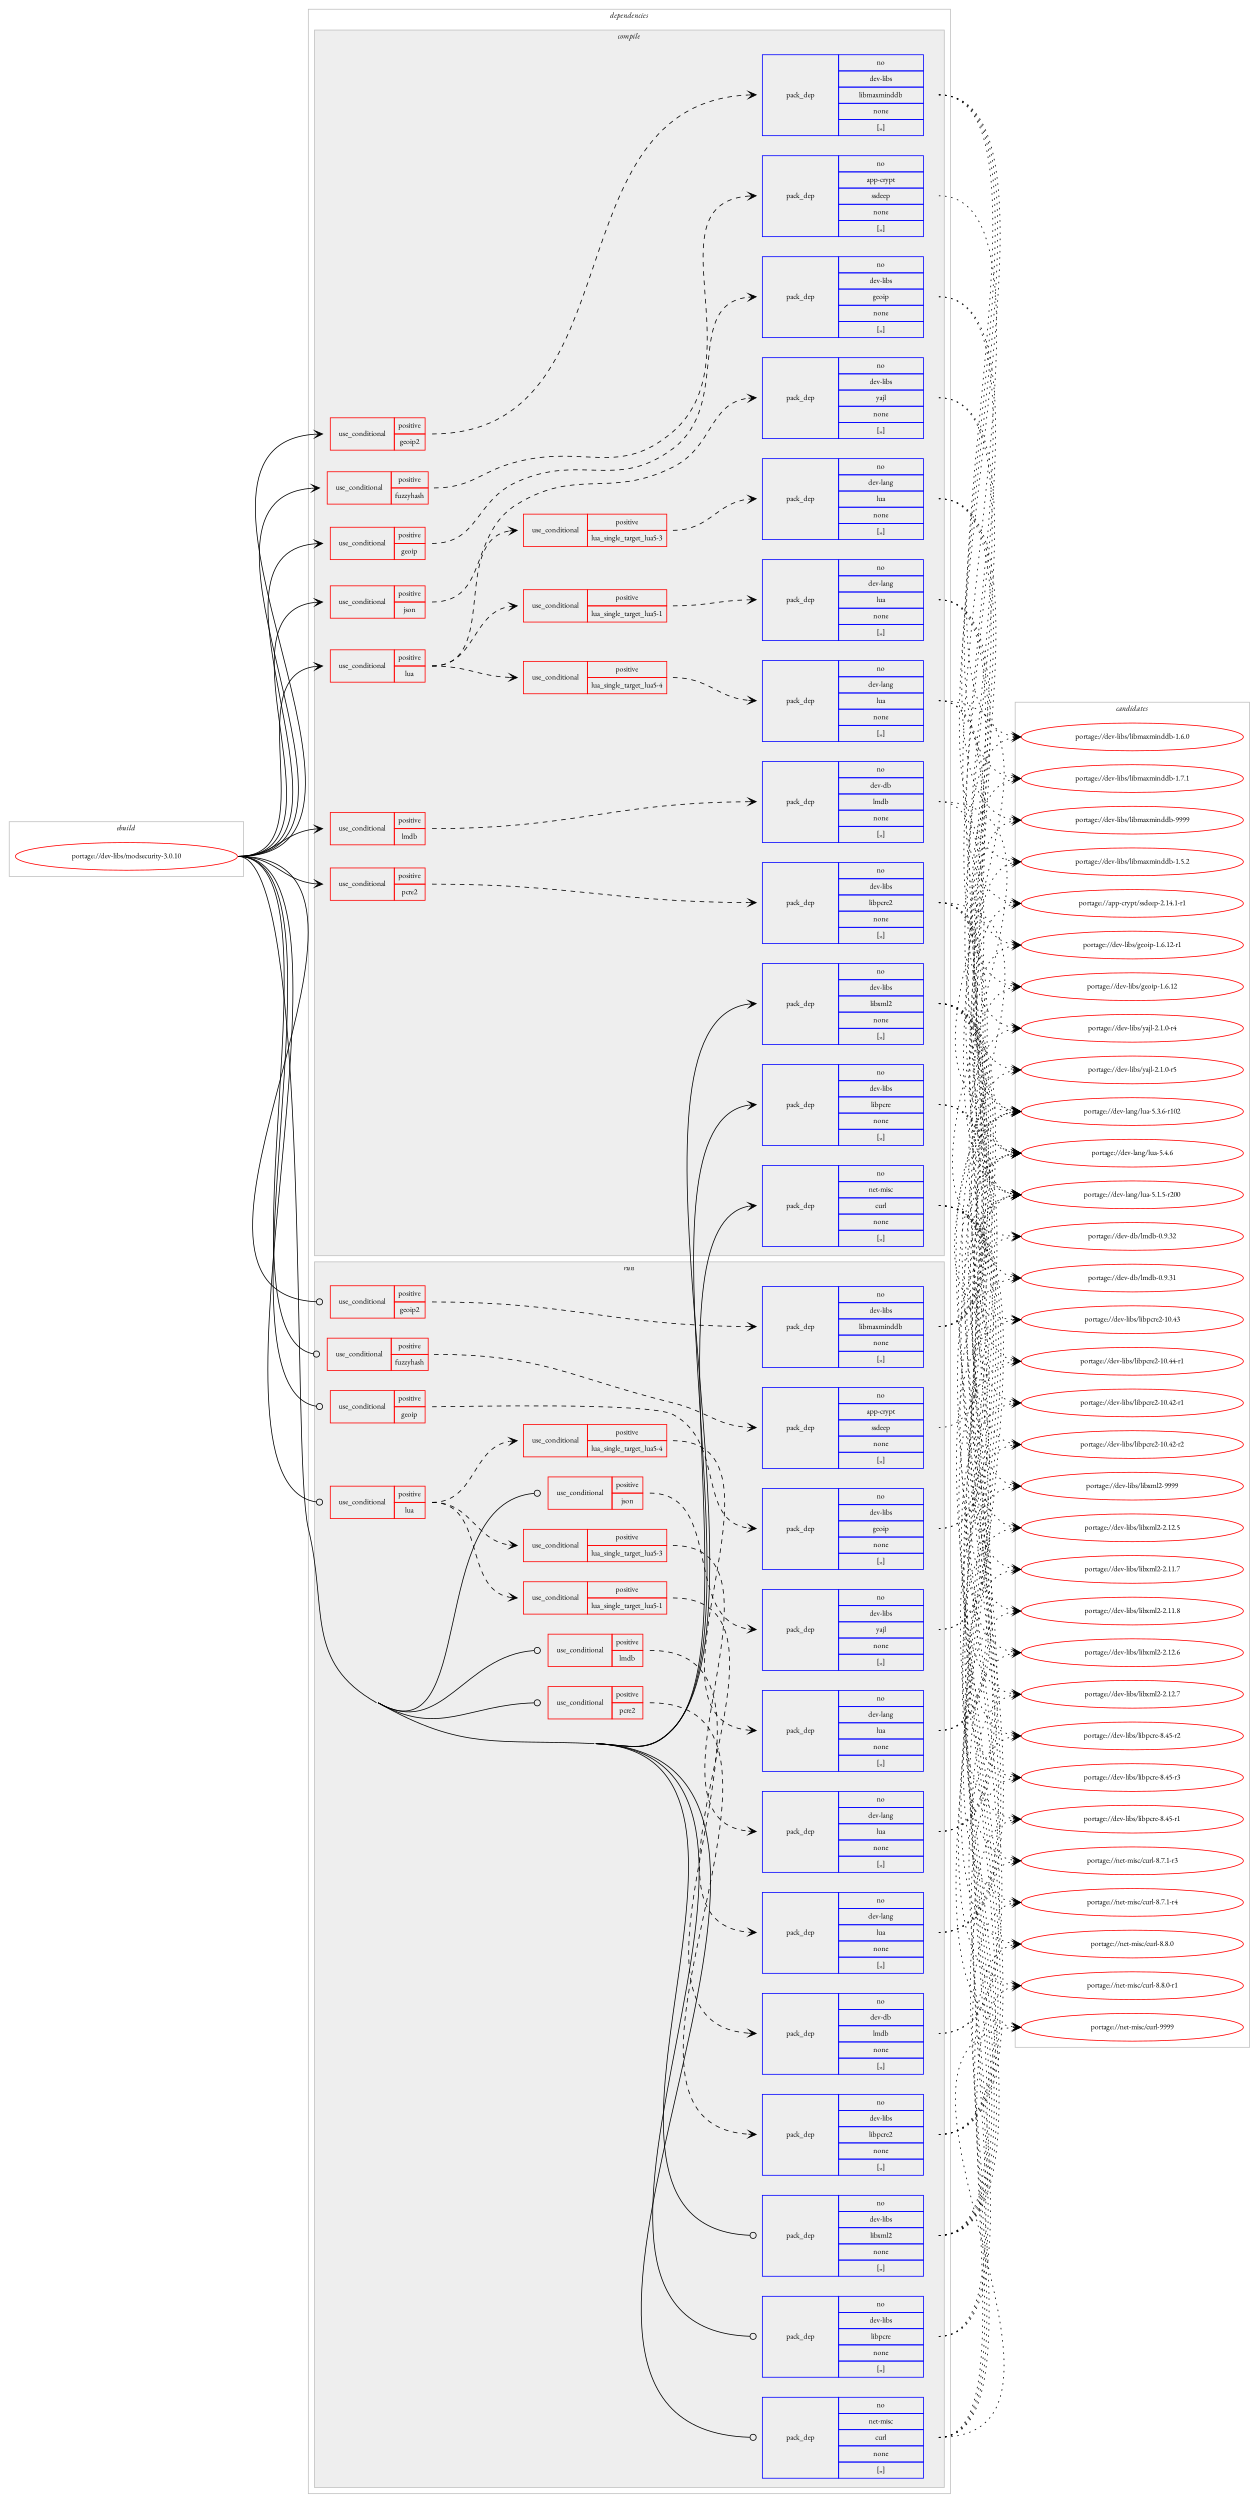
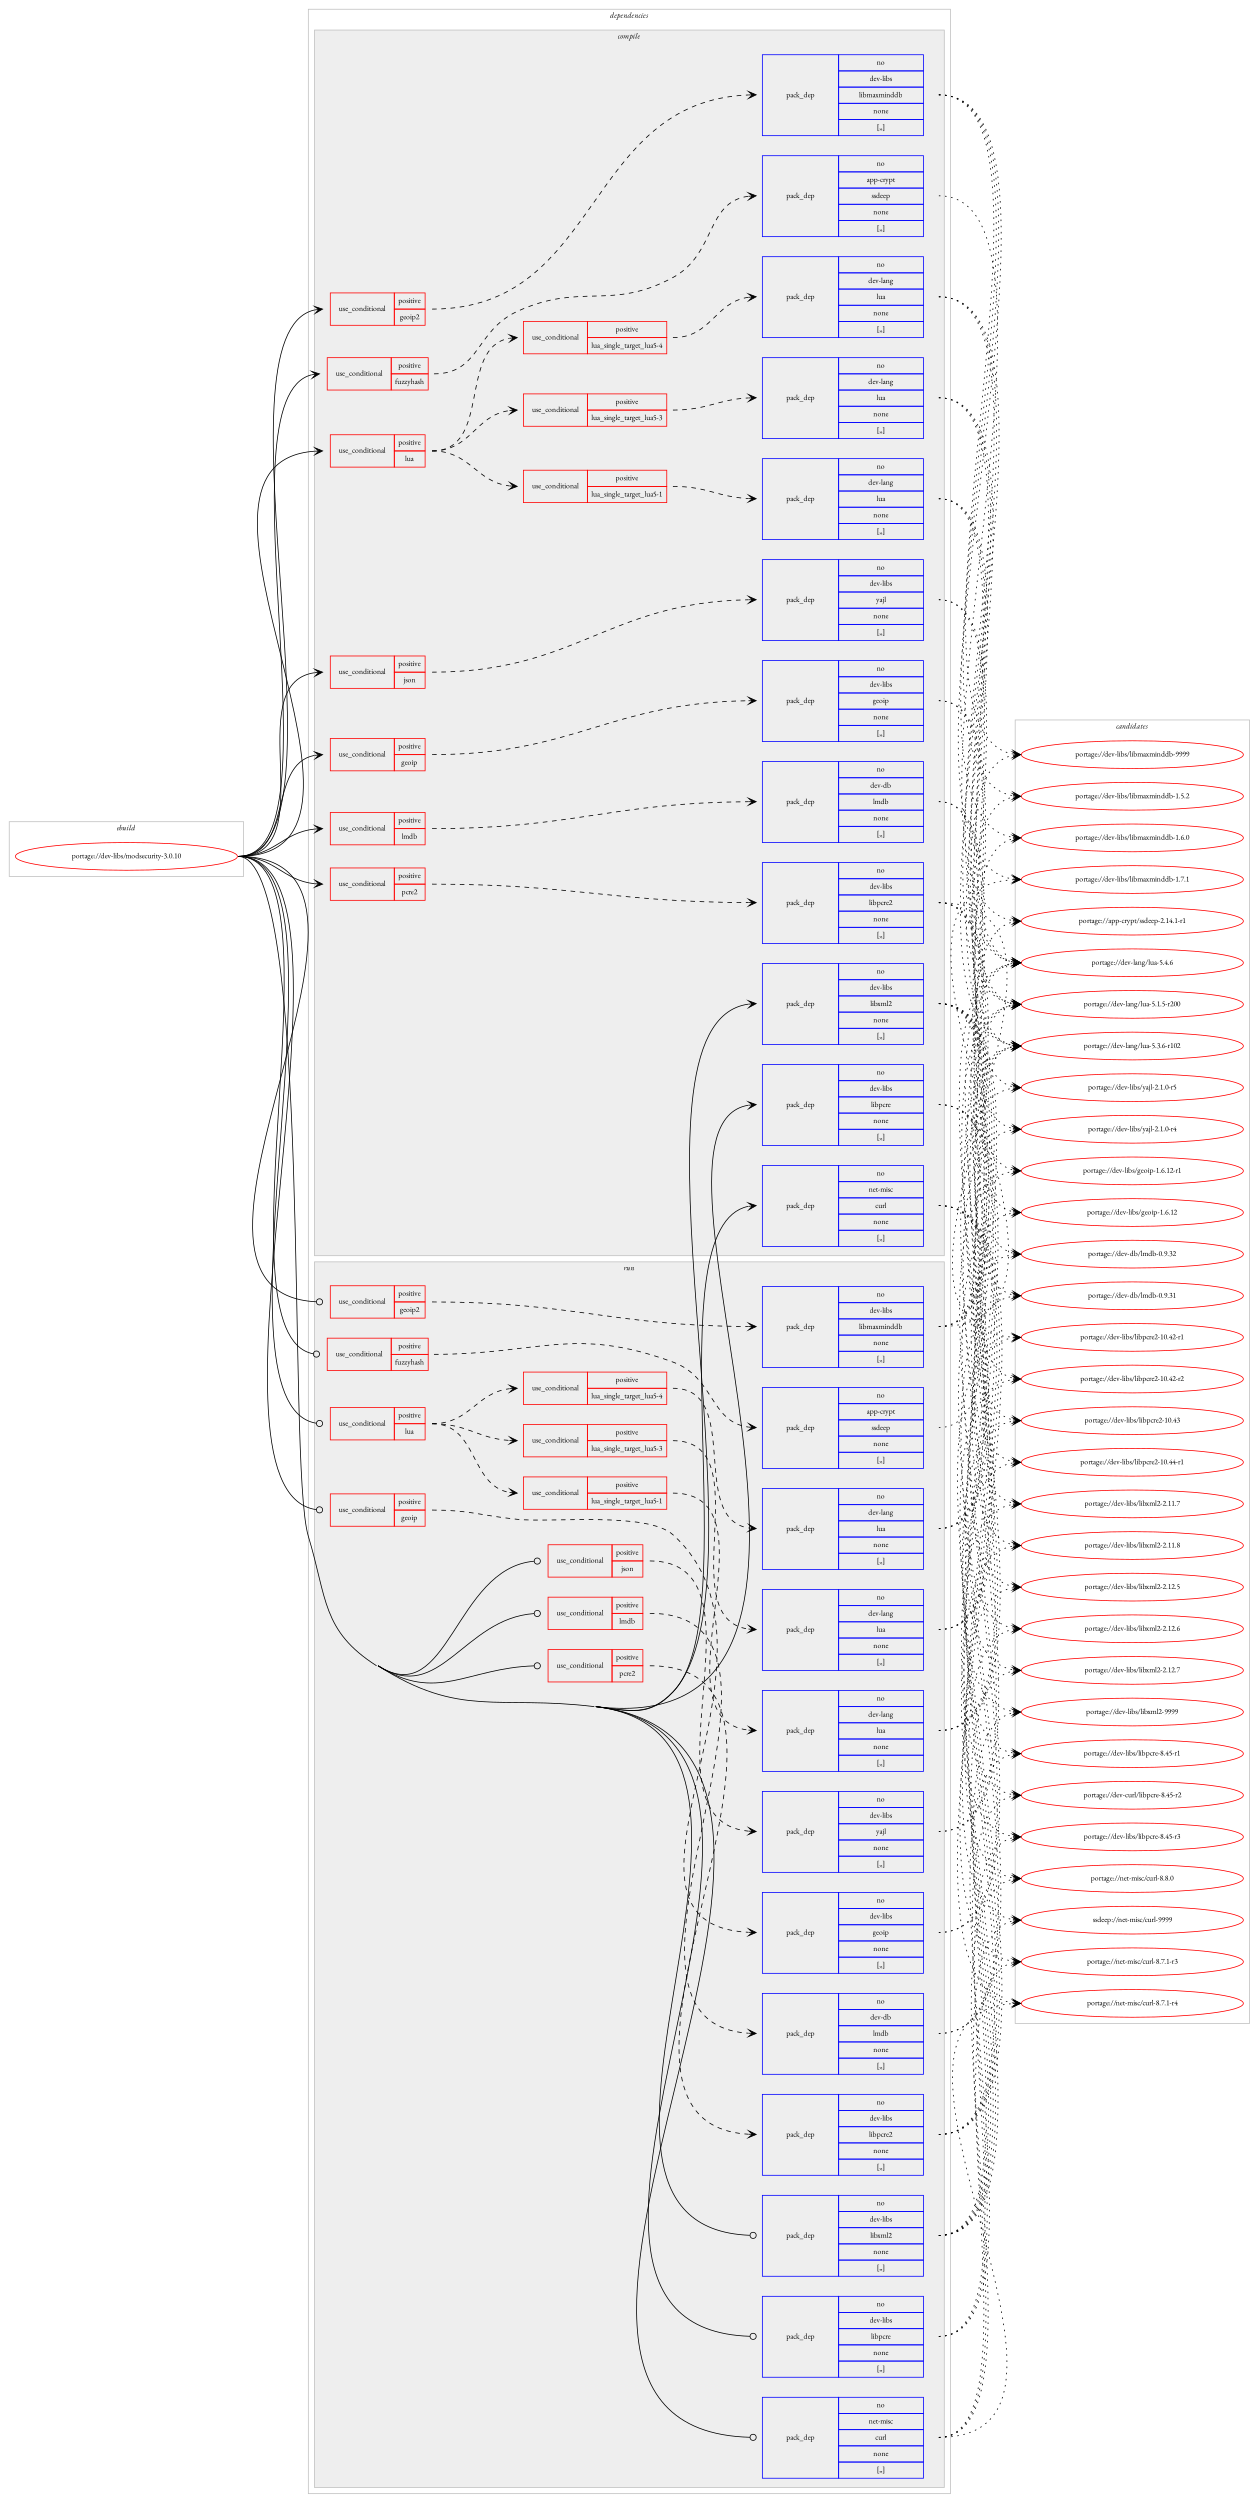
(1132, 1736) -> (1132, 1795)
(1132, 1986) -> none
(1132, 2027) -> (1132, 1920)
